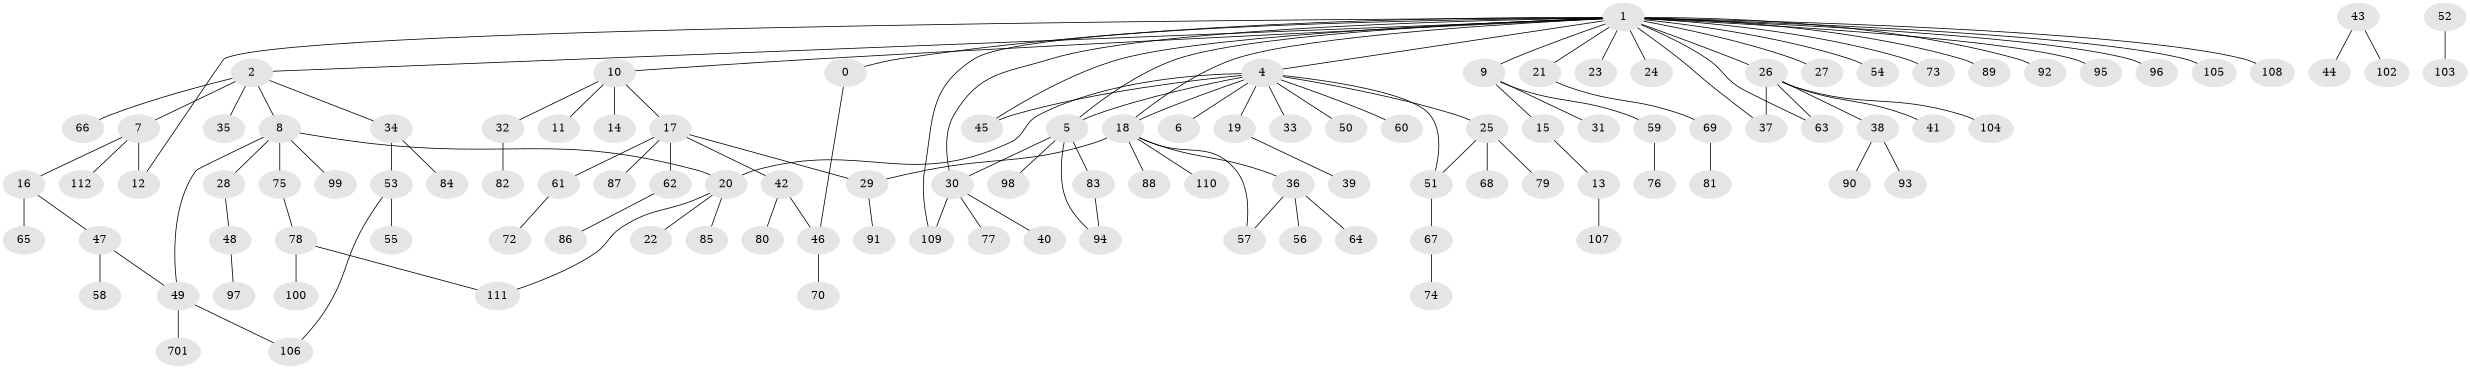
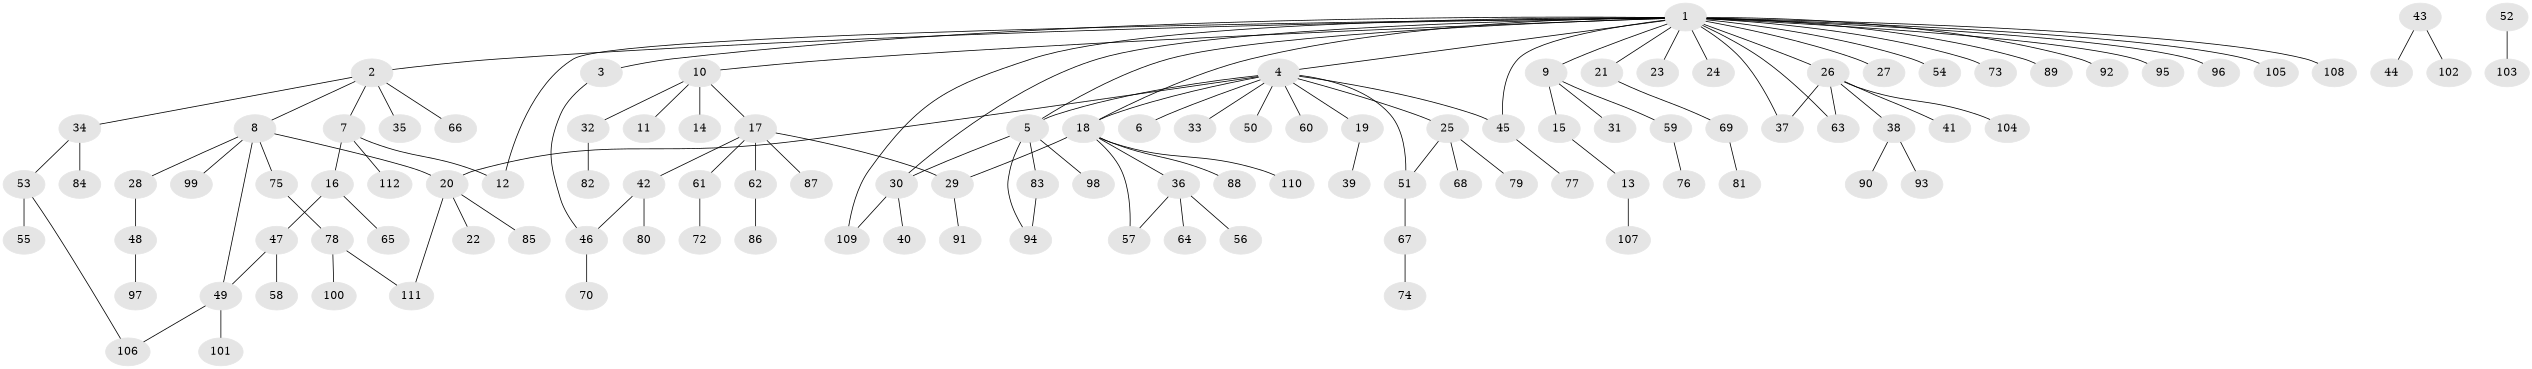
(846, 73) -> (601, 73)
(971, 212) -> (1538, 156)
(178, 352) -> (221, 352)
